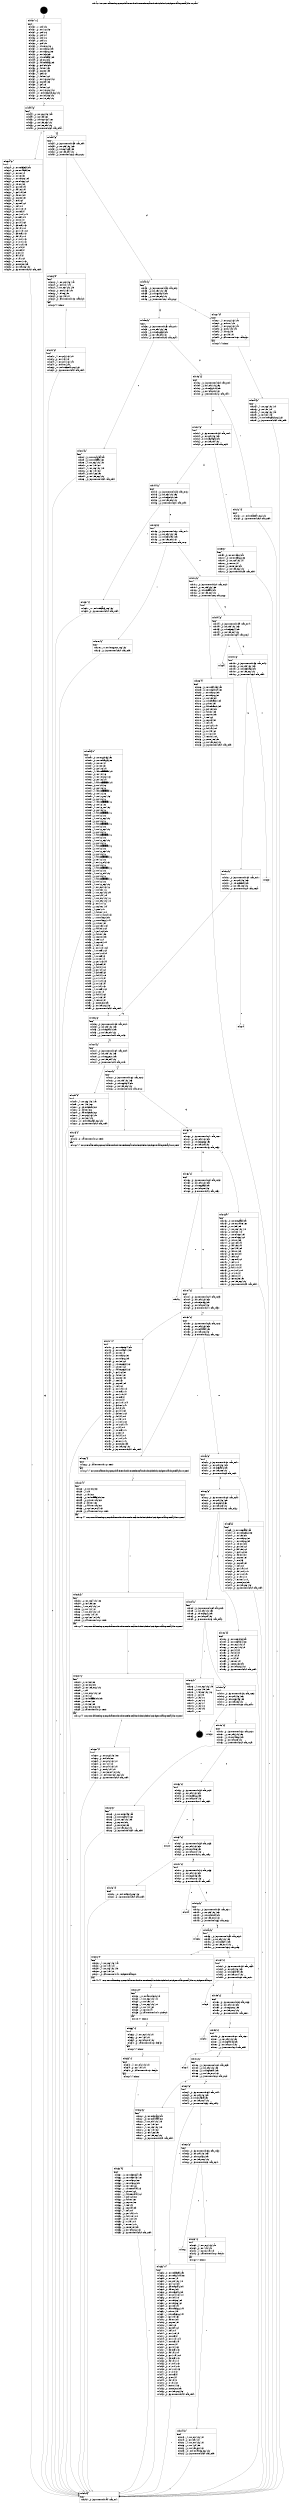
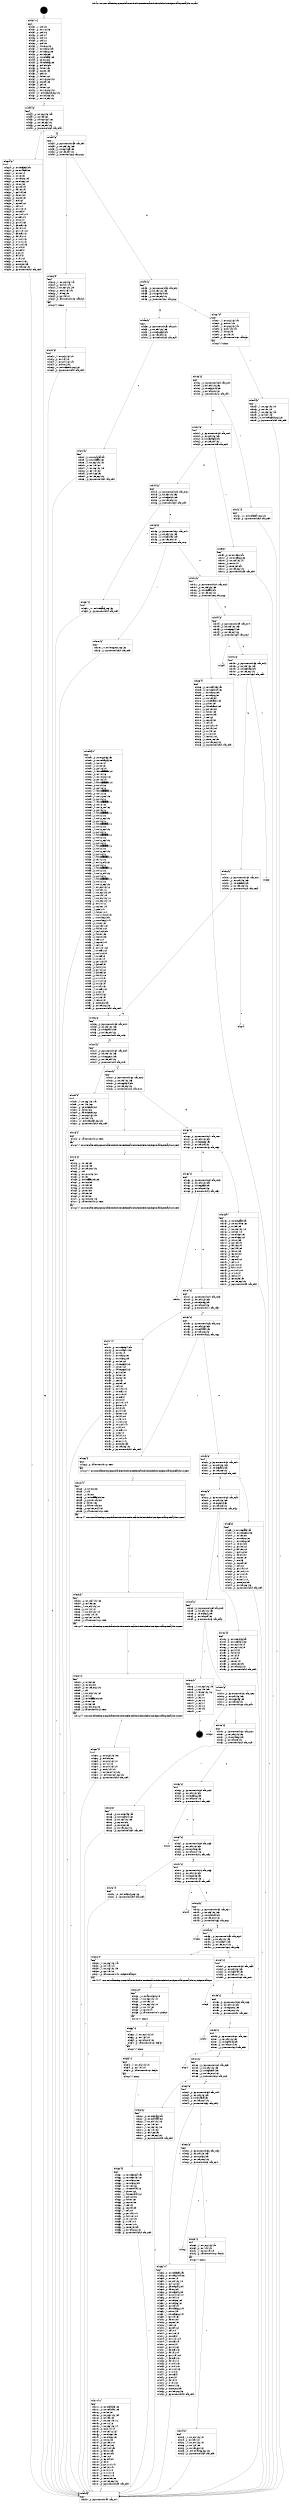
(185, 357) -> none
none -> (125, 1183)
none -> (110, 2443)
